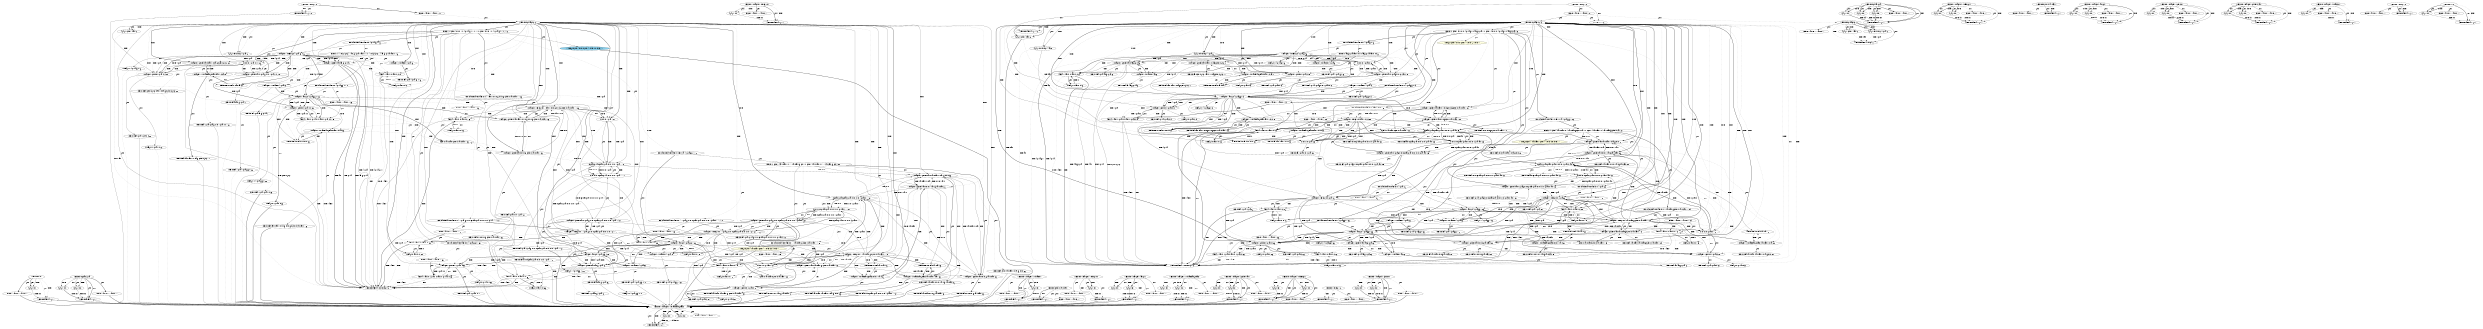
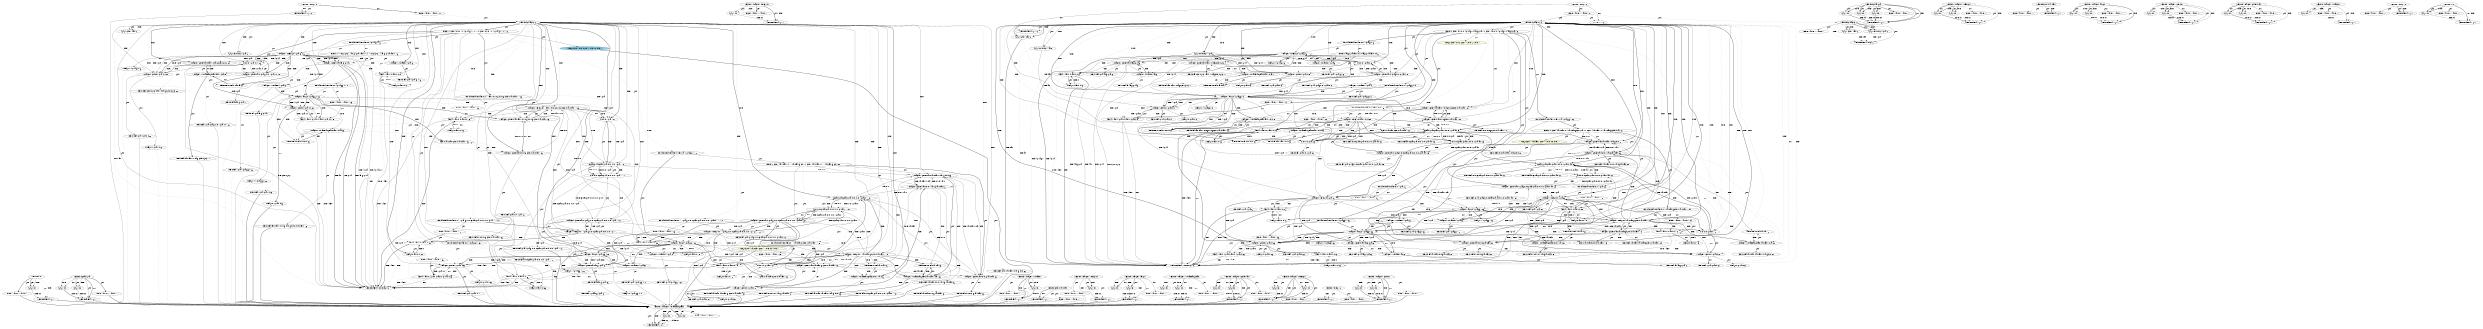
(926, 243) -> (926, 243)
